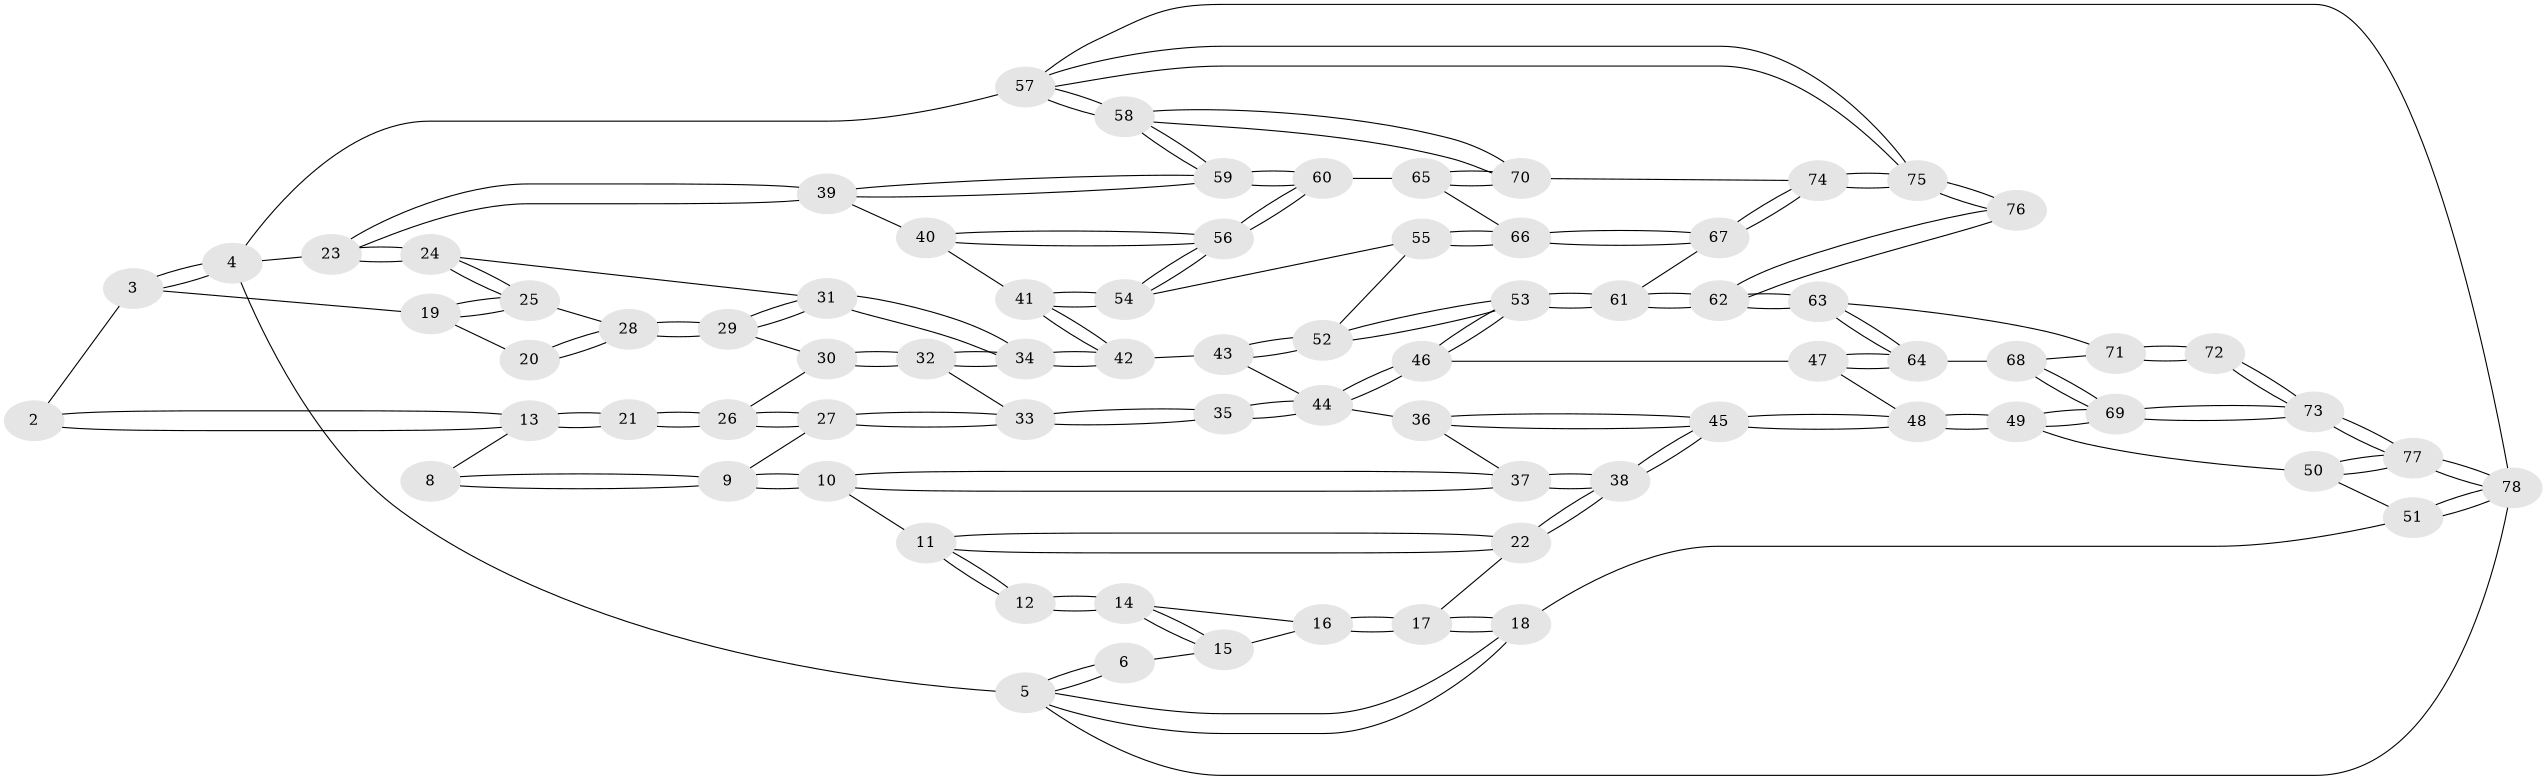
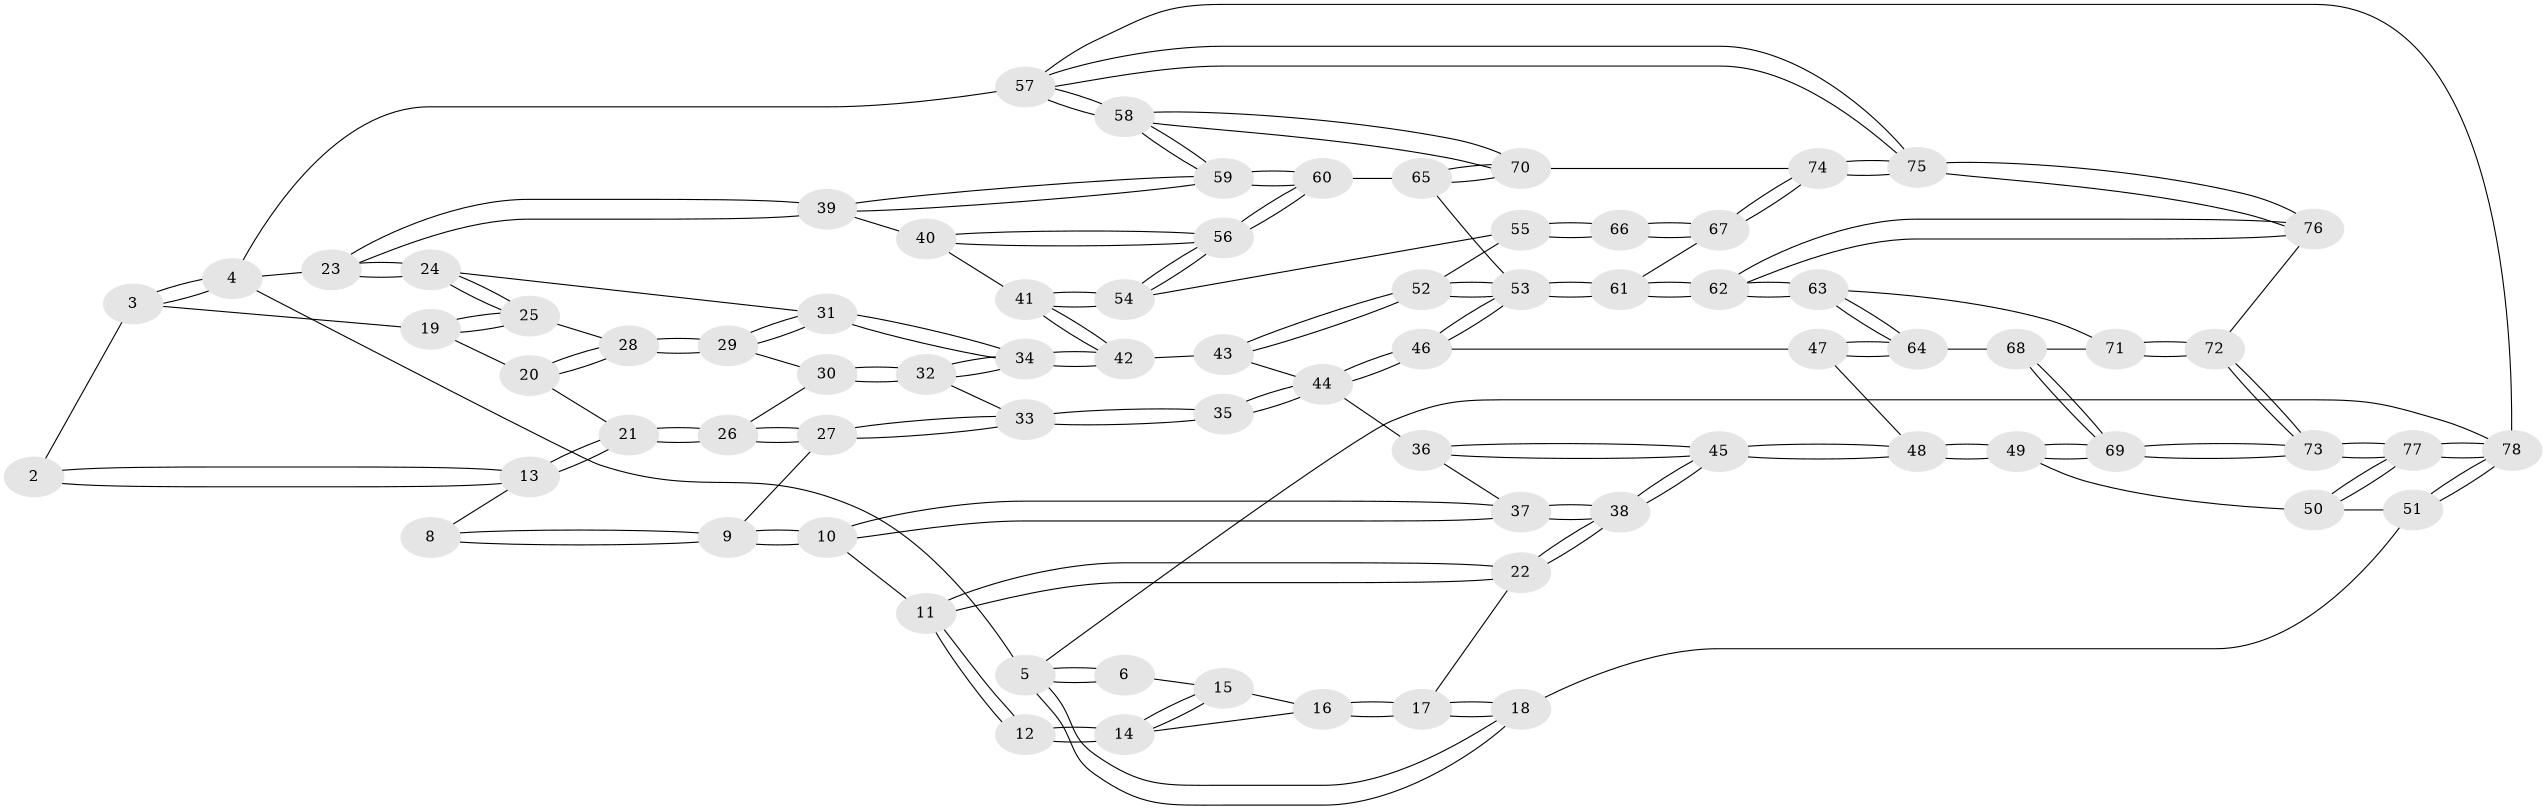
(1471, 208) -> (1466, 231)
none -> (2264, 289)
none -> (579, 405)
